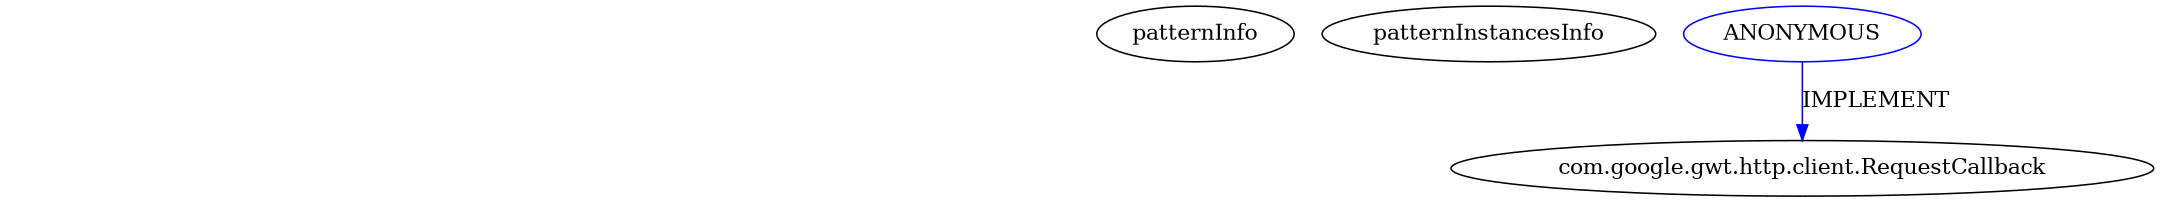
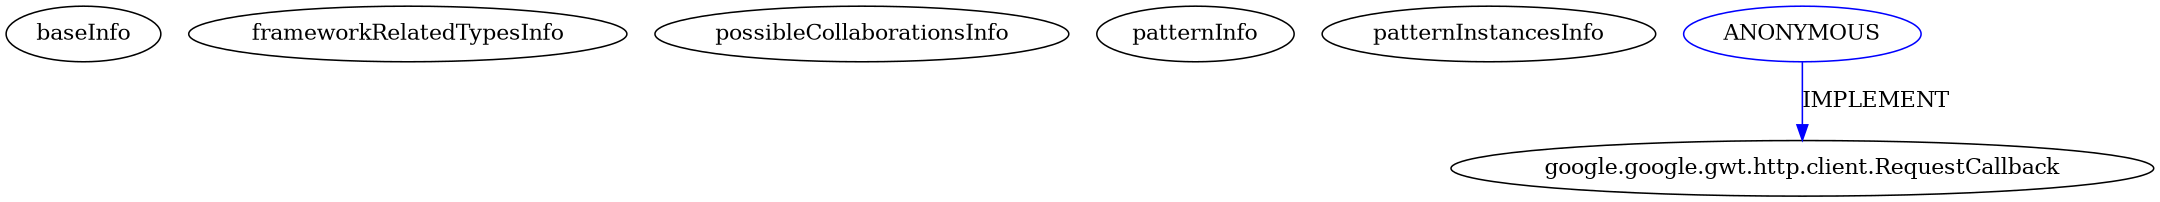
none -> (83, 34)
none -> (408, 34)
none -> (862, 34)
(1802, 168) -> (1802, 168)
